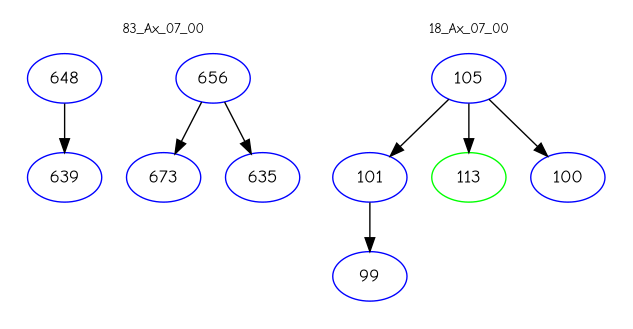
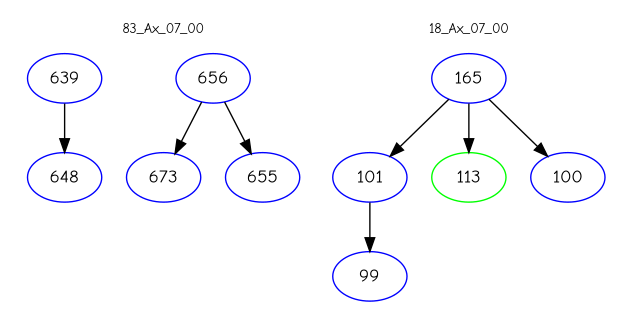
(469, 78) -> (469, 78)
(65, 121) -> (65, 121)
(263, 177) -> (263, 177)
